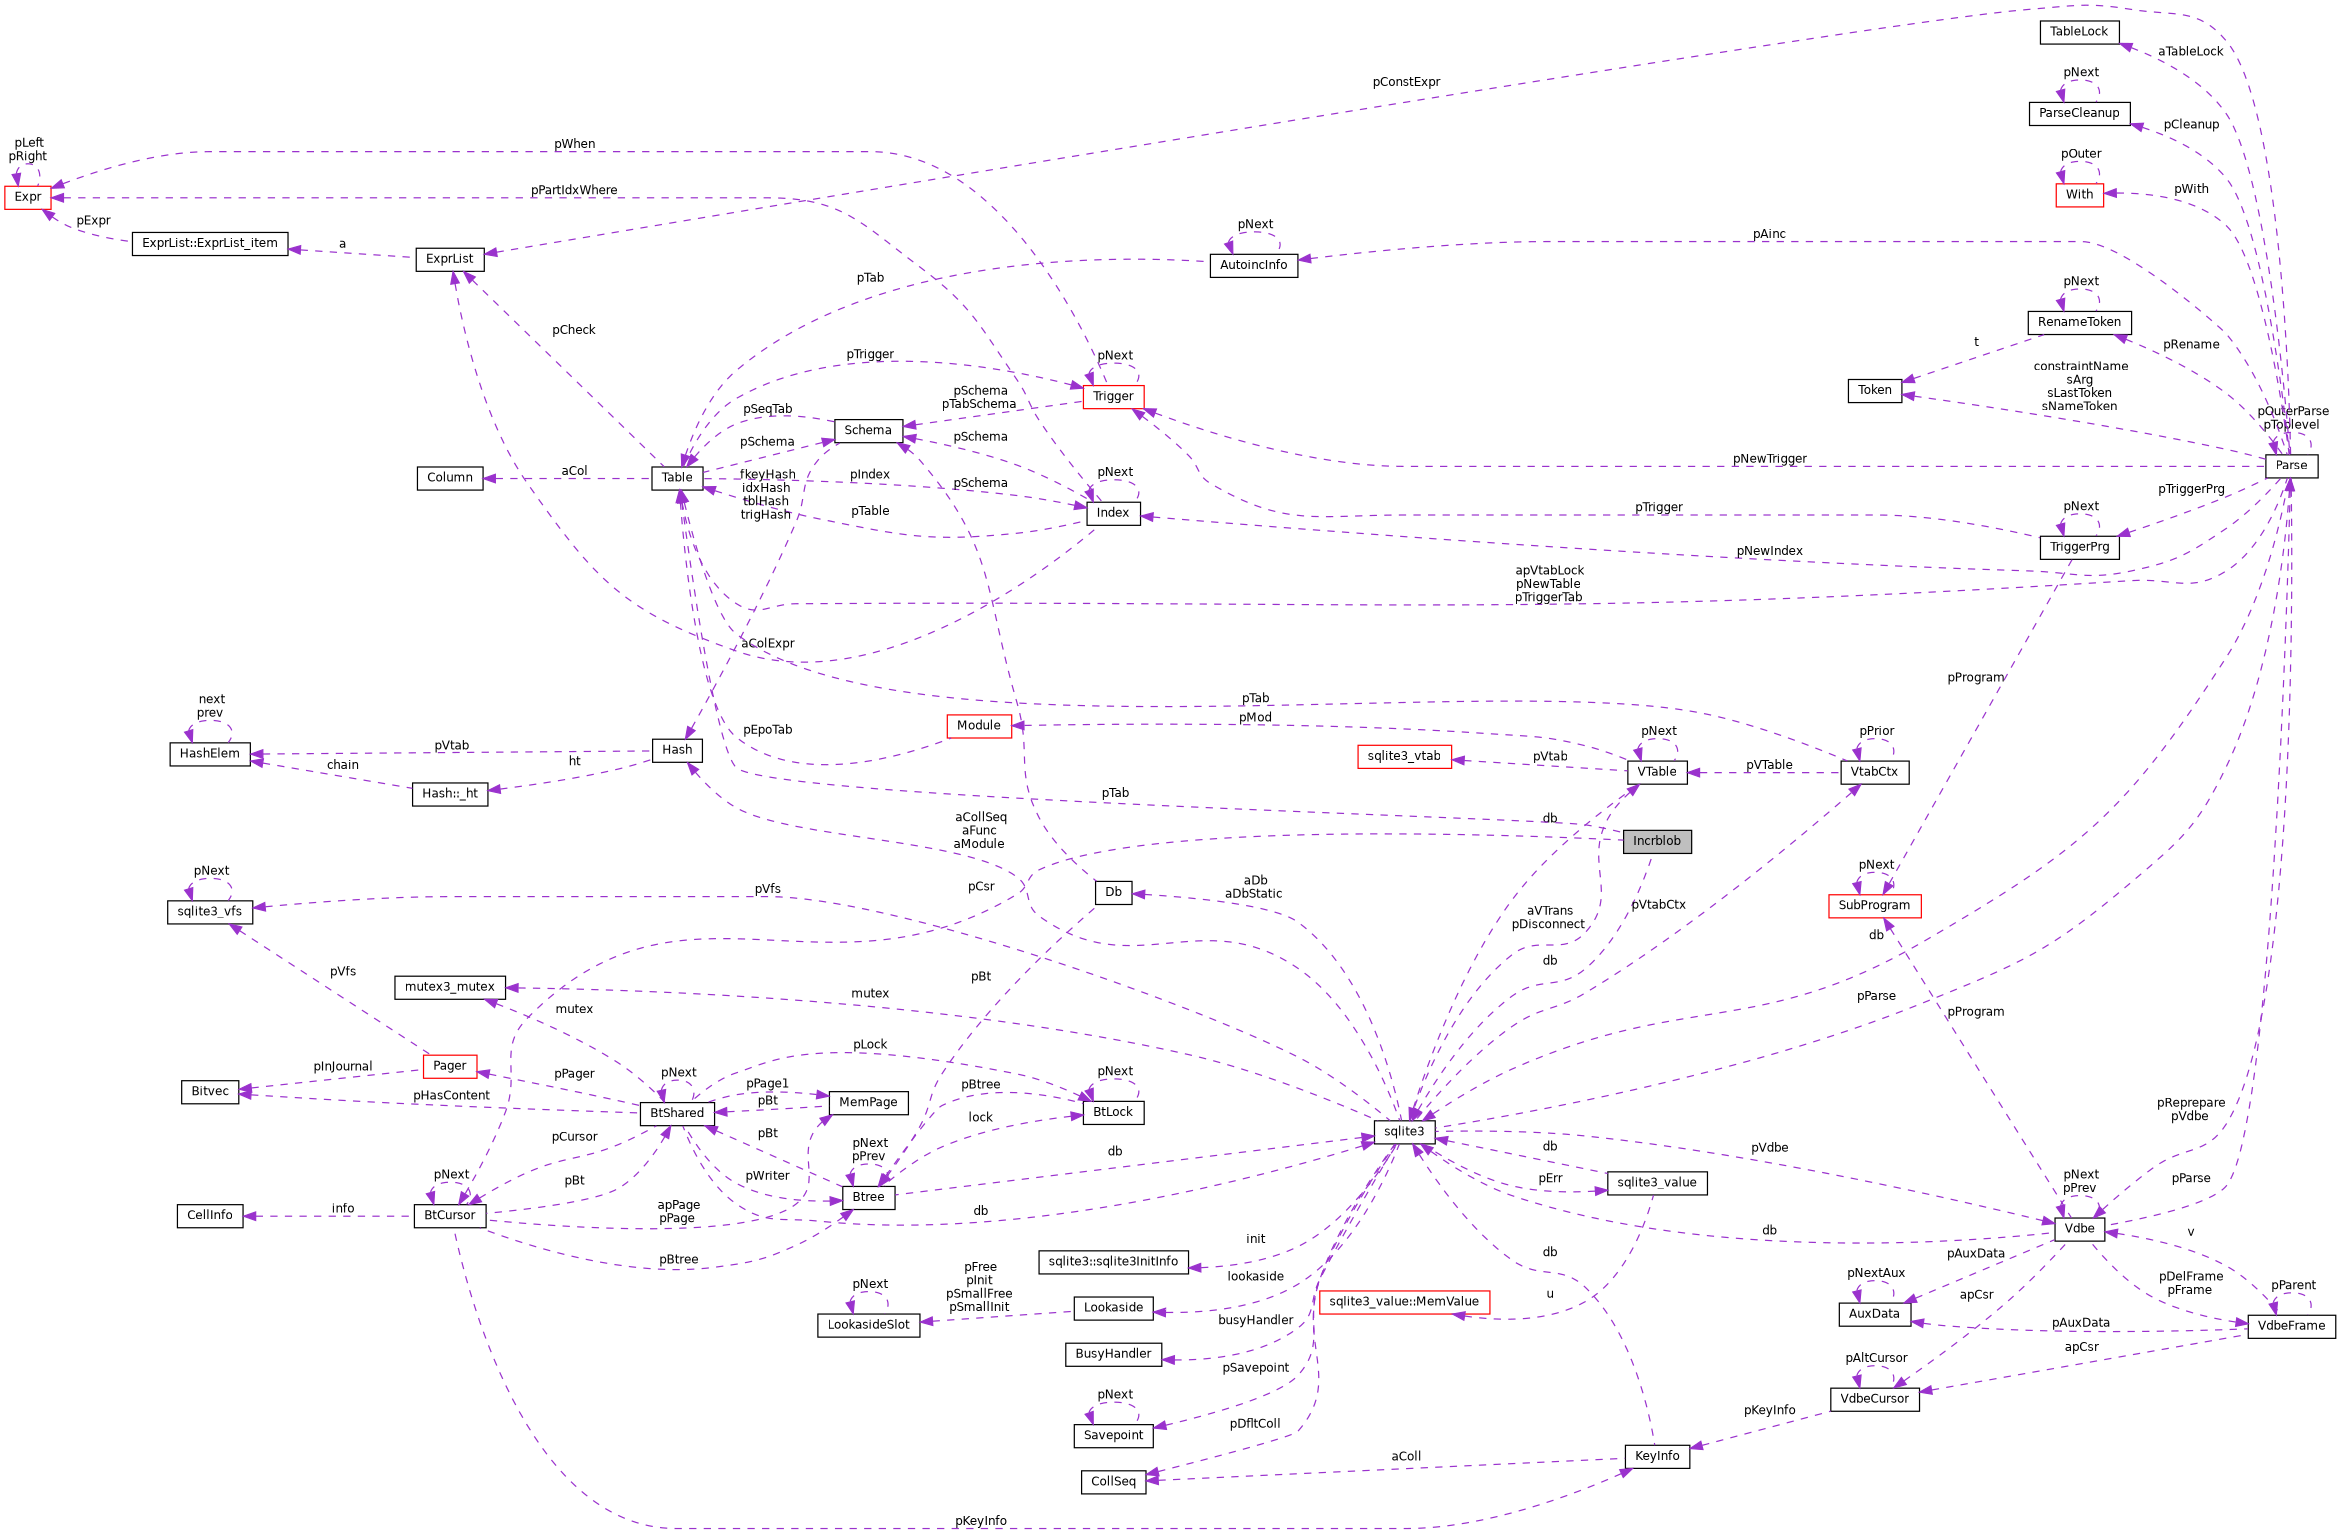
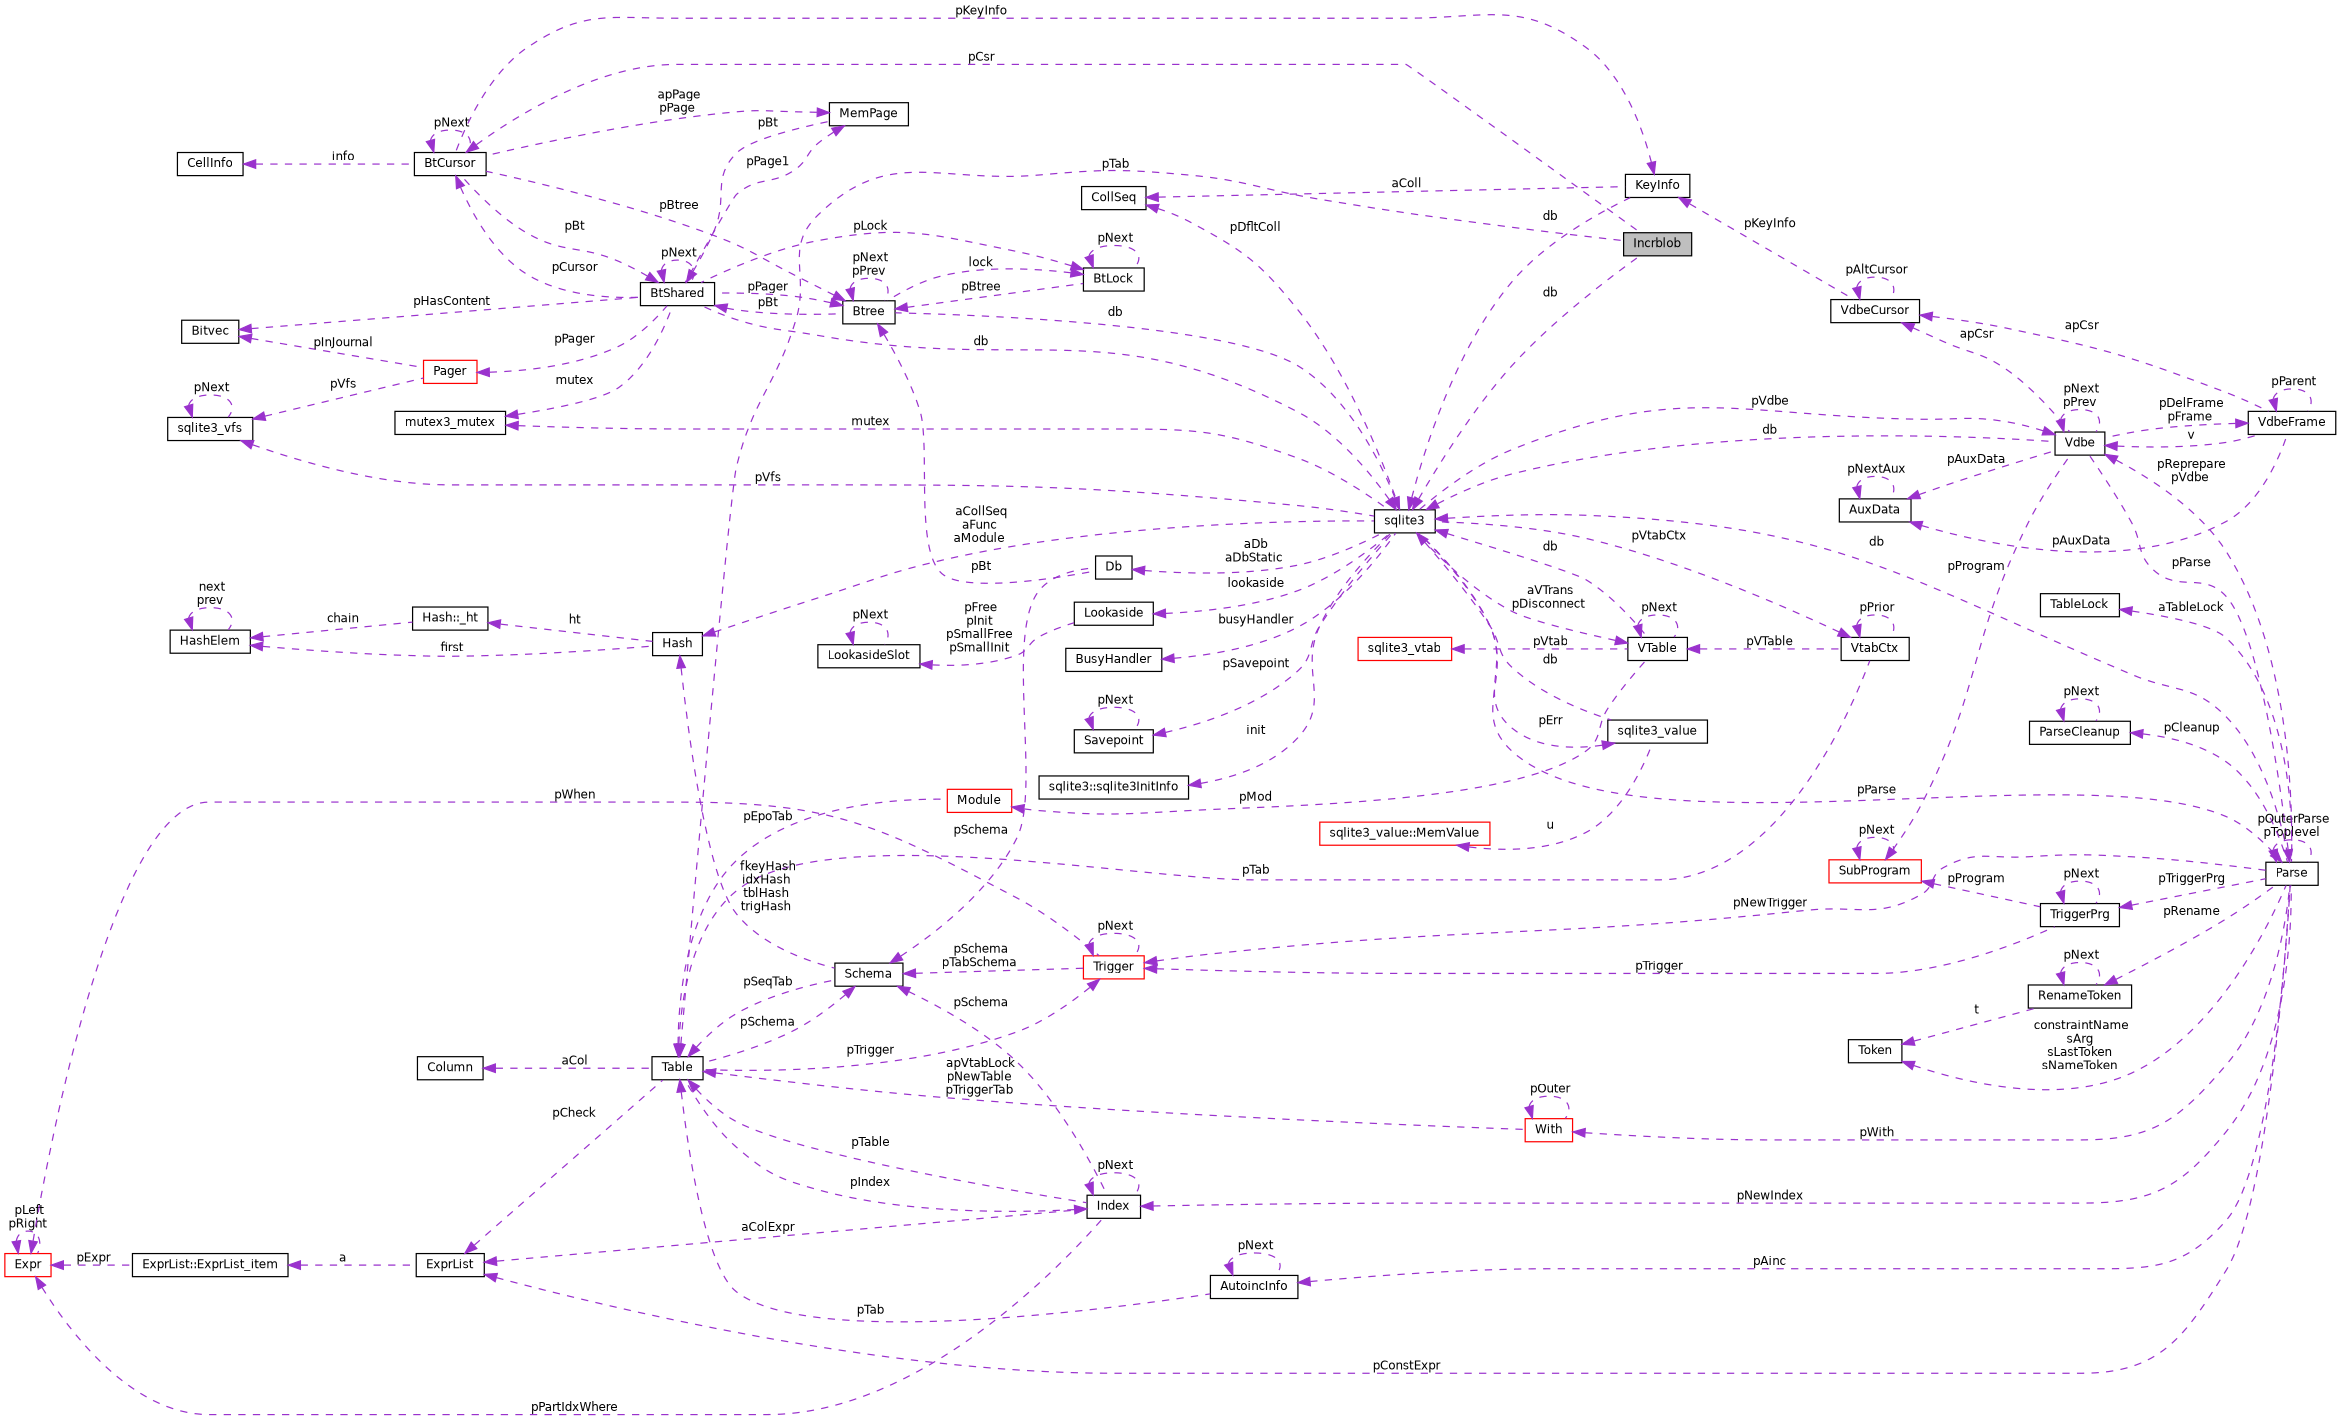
(1480, 605) -> (1120, 1110)
(450, 747) -> (450, 648)
(766, 1177) -> (766, 287)
